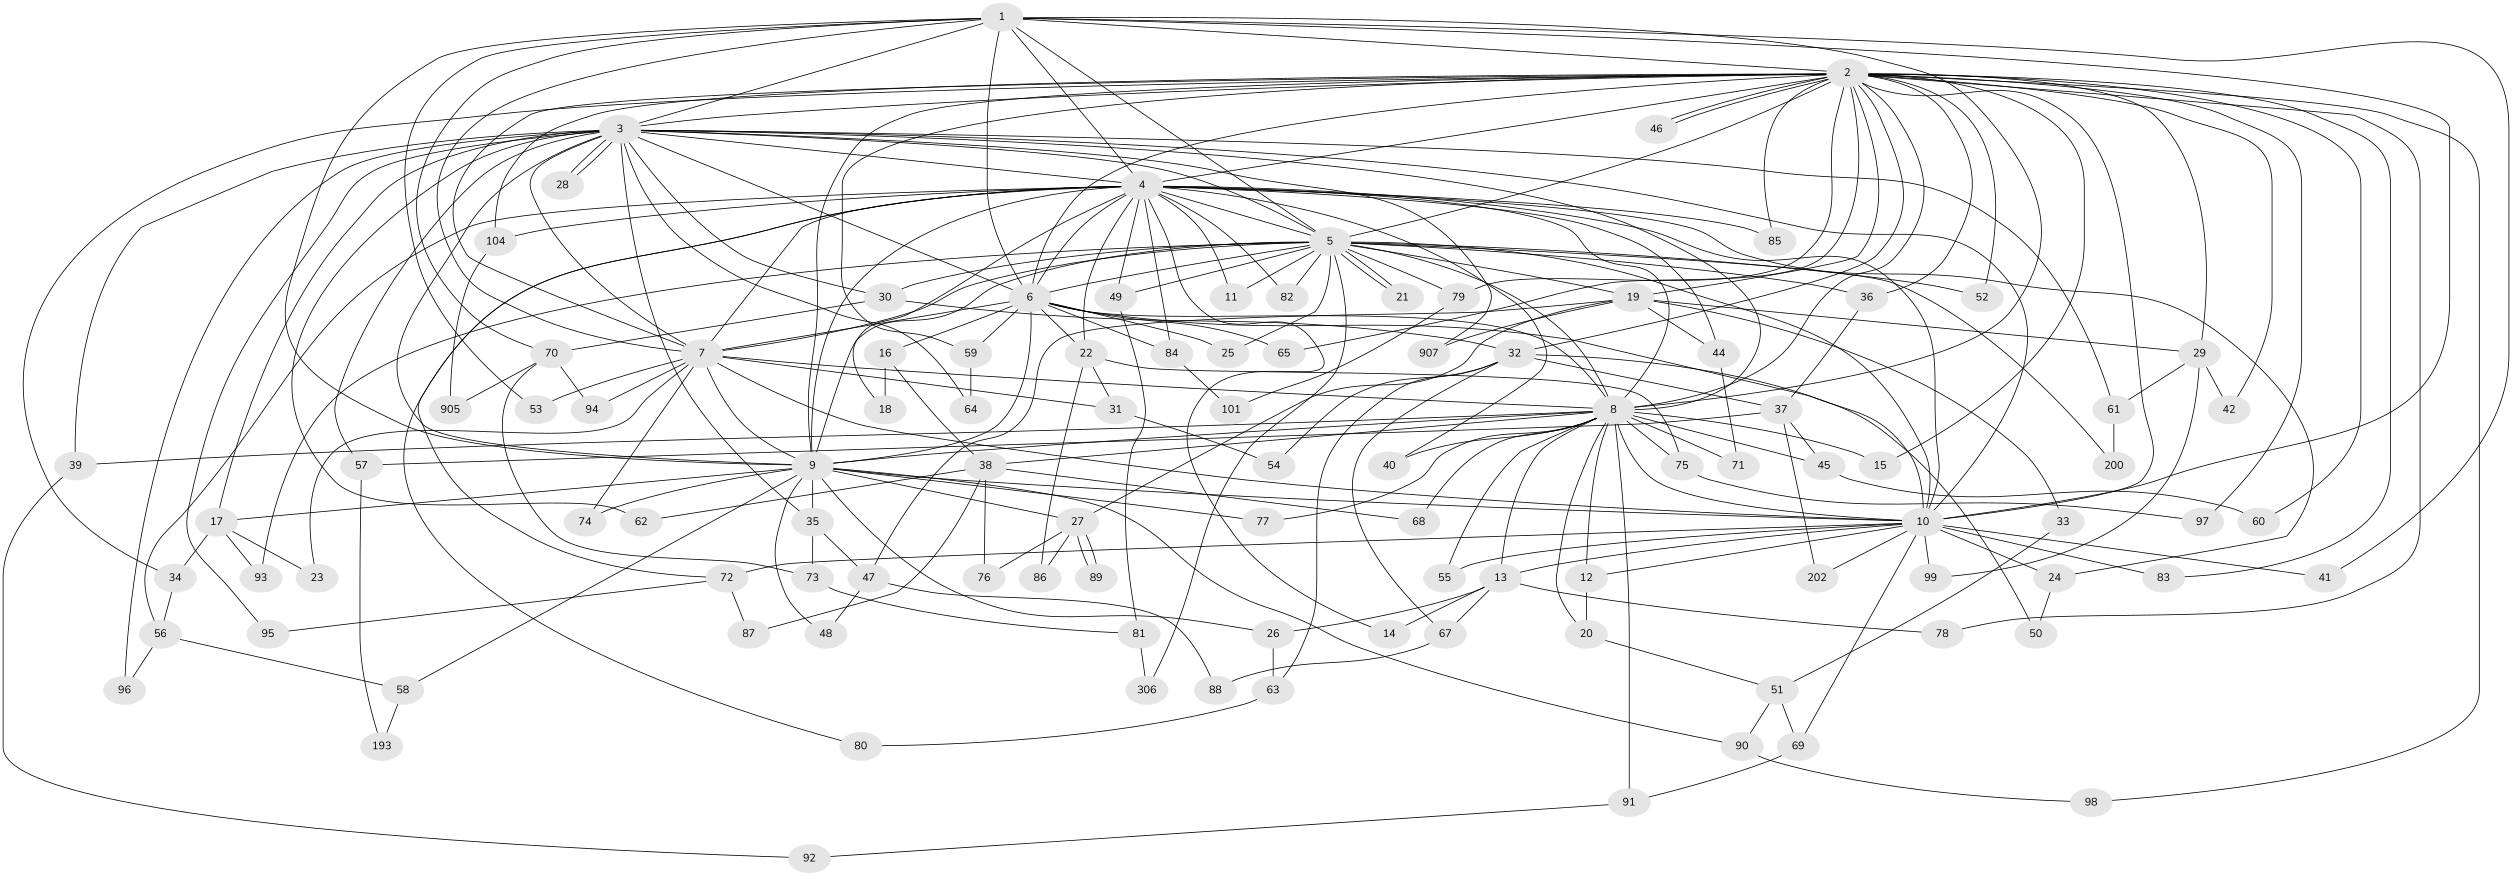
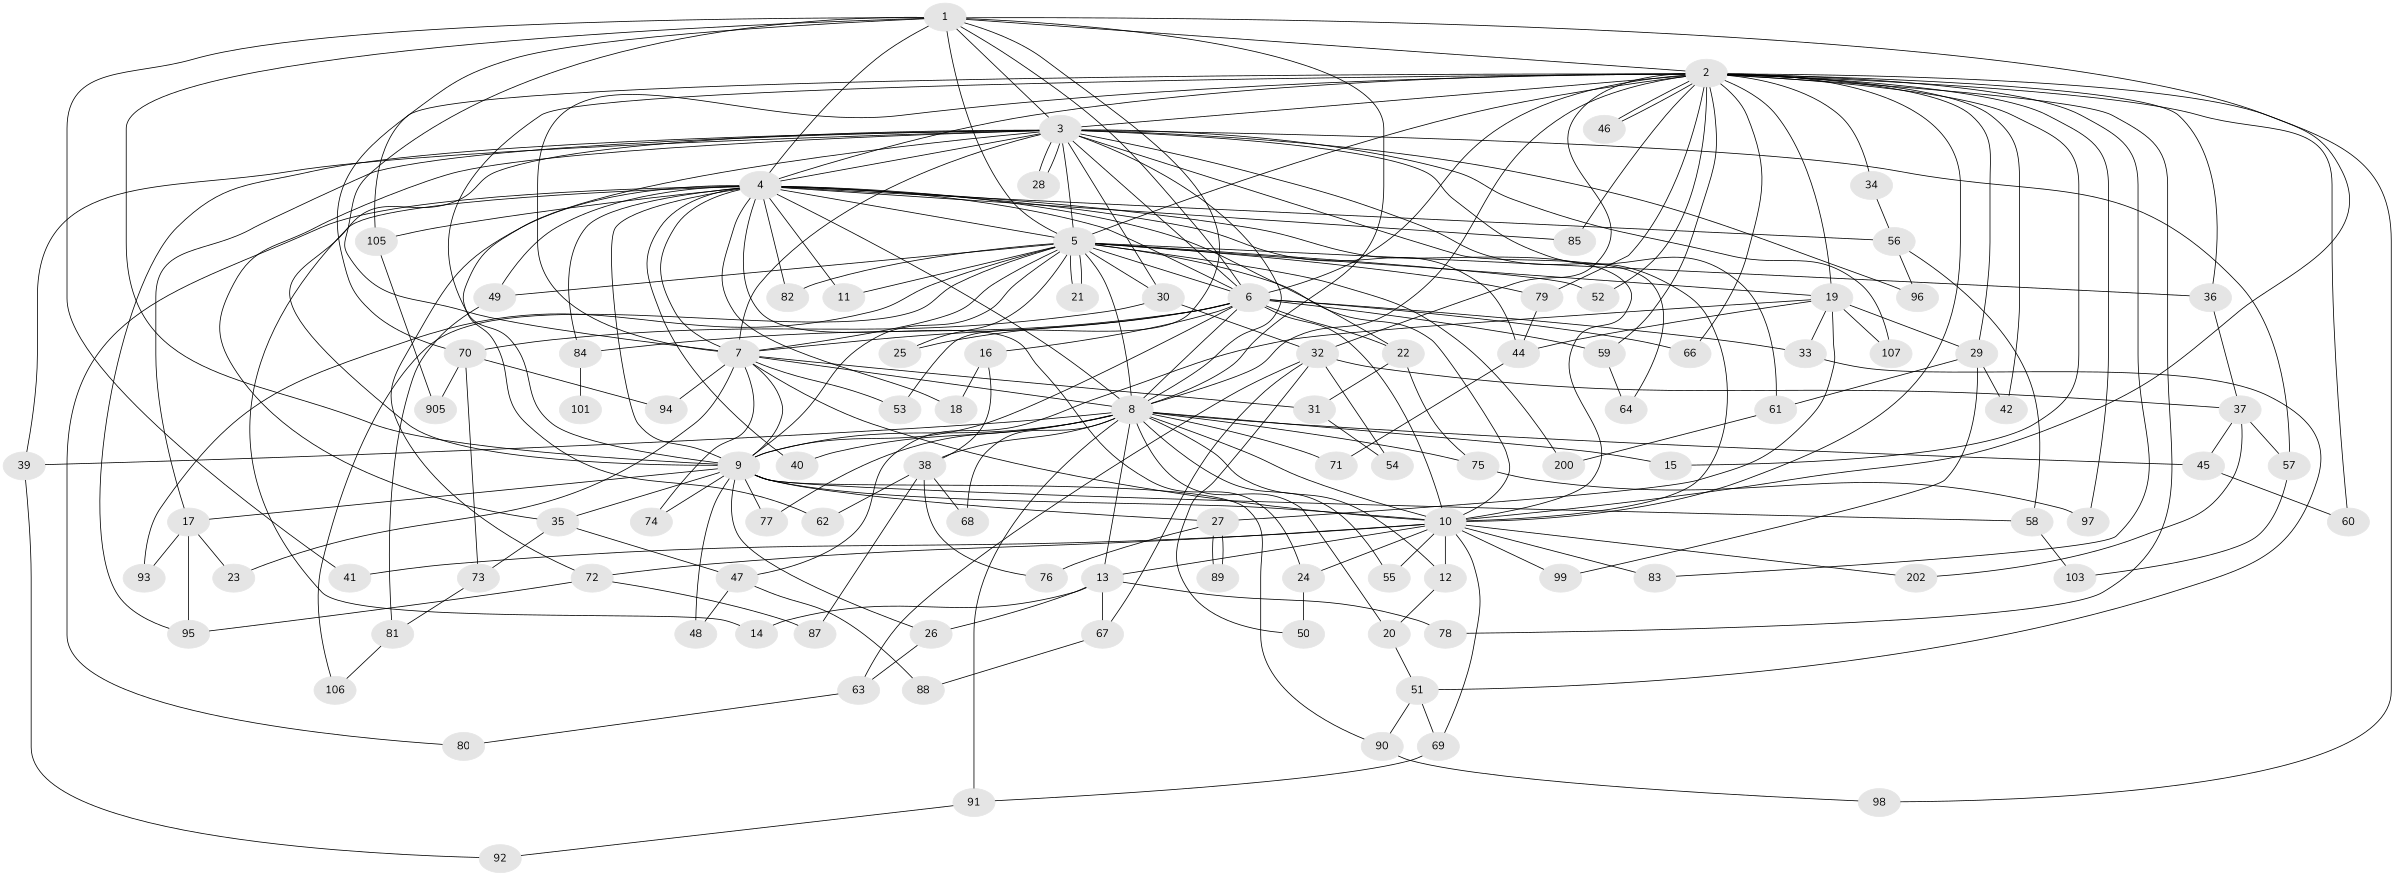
(496, 242) -> (376, 242)
none -> (1554, 322)
(1284, 354) -> (1690, 354)
(1429, 354) -> (1891, 354)
(1350, 362) -> (1528, 330)
(199, 546) -> (189, 578)
(1040, 578) -> none
(1147, 690) -> (335, 690)
(382, 746) -> (2075, 578)
